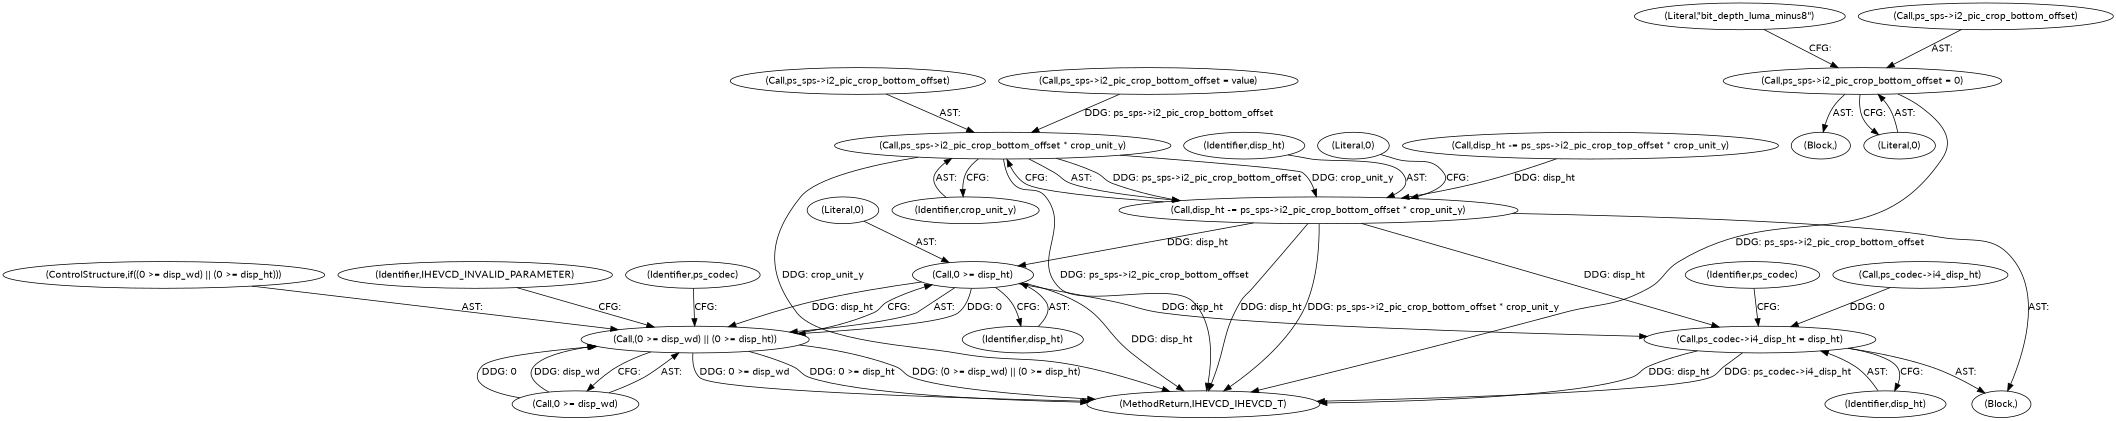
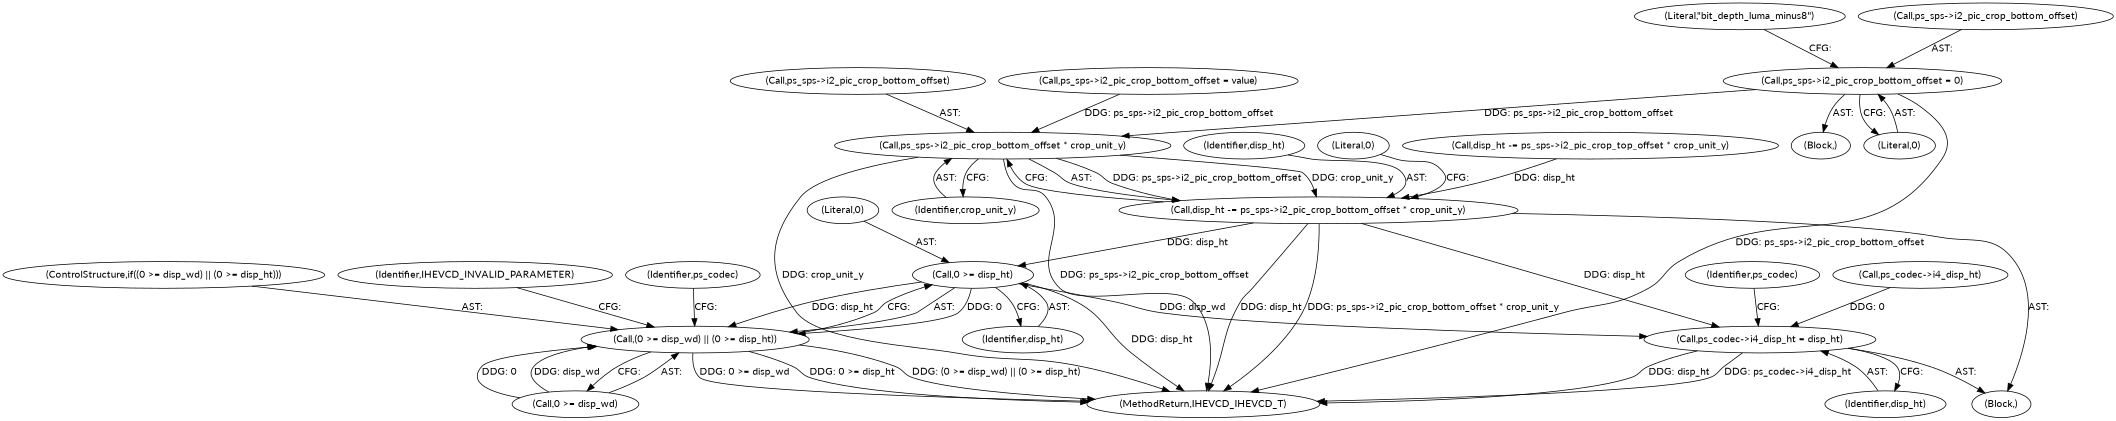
none -> (1442, 113)
(1193, 307) -> (1193, 307)
